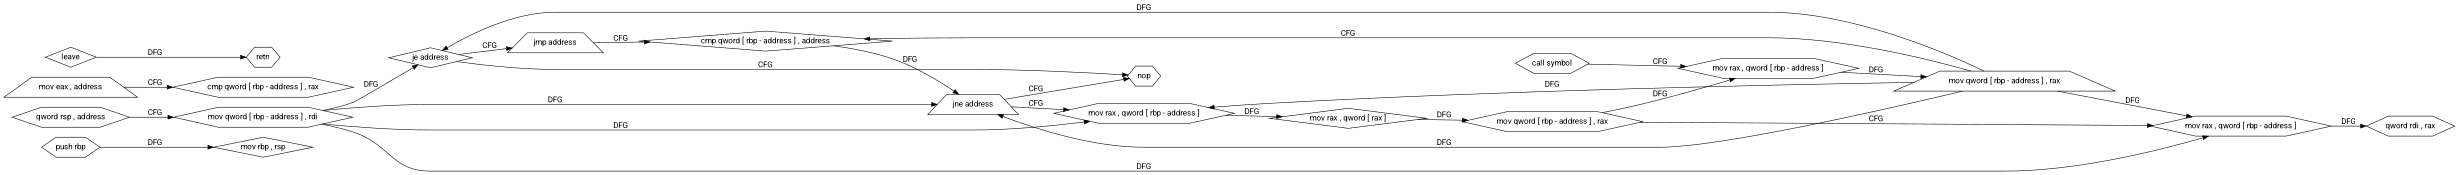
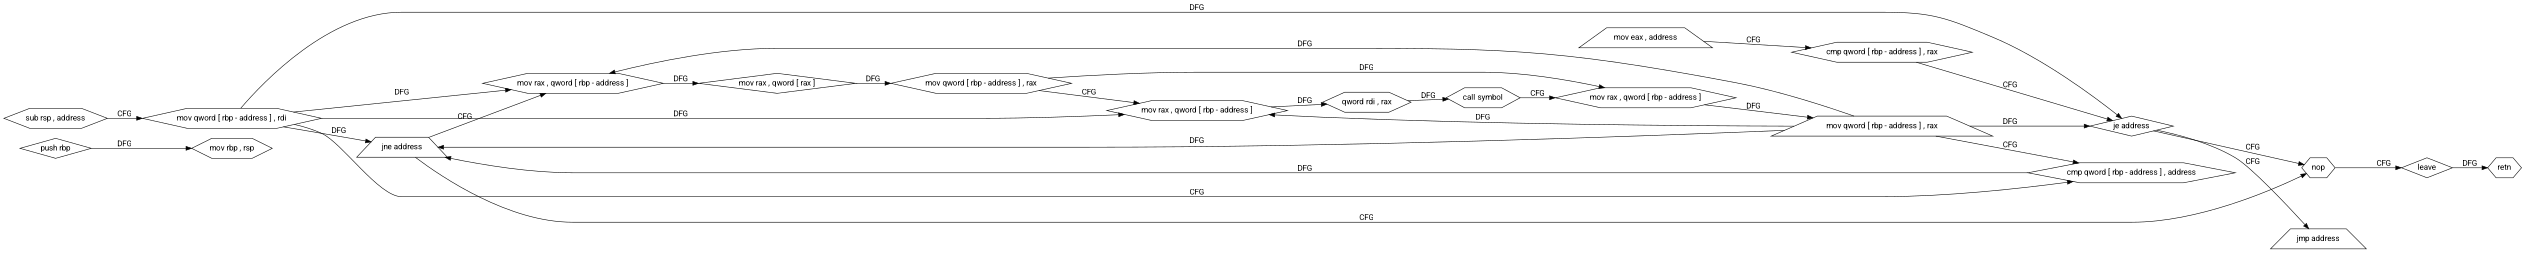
(766, 41) -> (2132, 173)
(619, 42) -> (1169, 197)
none -> (2012, 91)
none -> (1425, 100)
(71, 117) -> (56, 118)
(71, 147) -> (56, 148)
(263, 147) -> (232, 148)
none -> (2365, 168)
